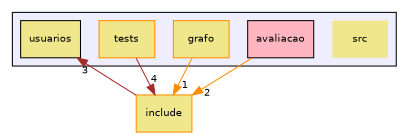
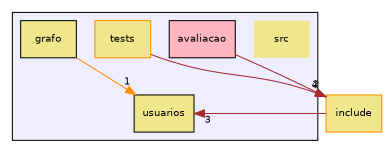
(201, 39) -> (49, 39)
(185, 72) -> (102, 74)
(227, 74) -> (276, 73)
